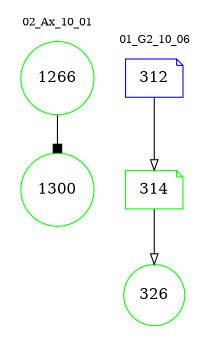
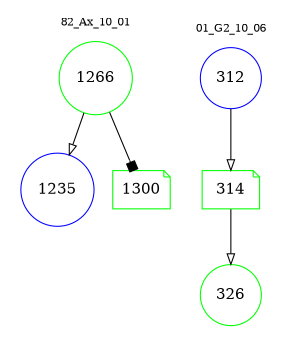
(57, 23) -> (96, 23)
(154, 78) -> (231, 78)
none -> (57, 190)
(57, 190) -> (141, 190)
